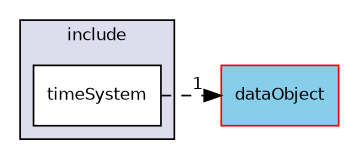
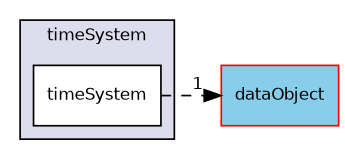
(97, 36) -> (97, 36)
